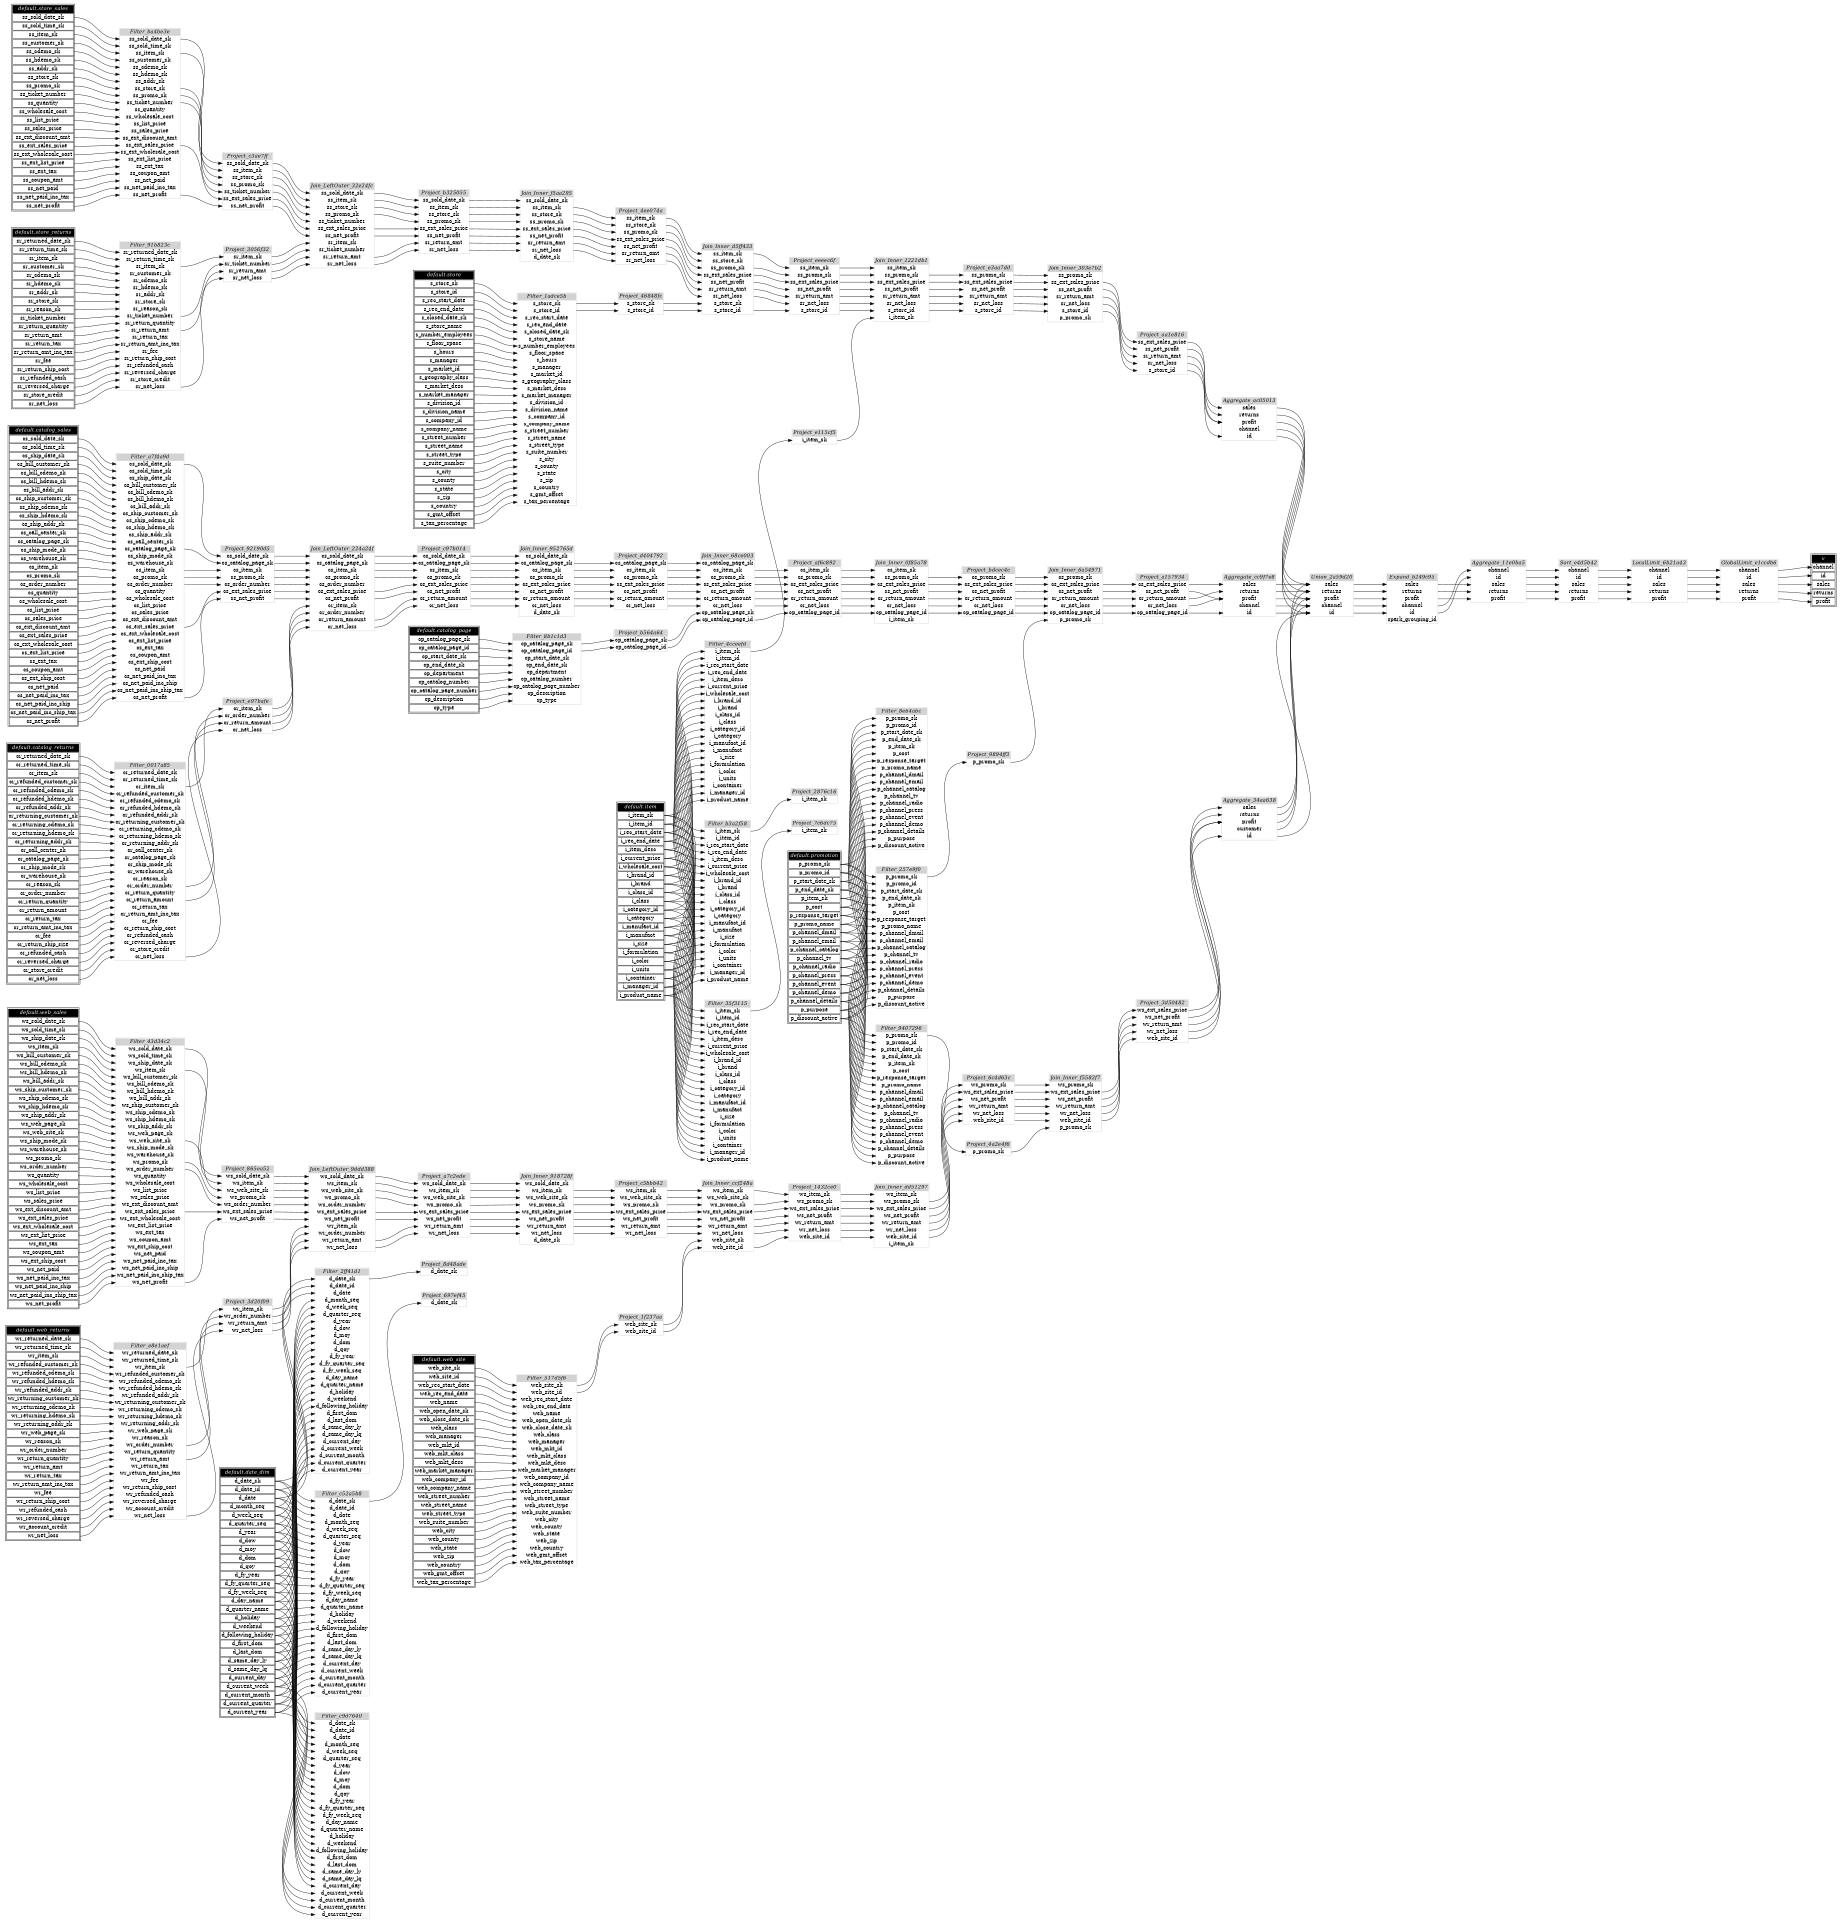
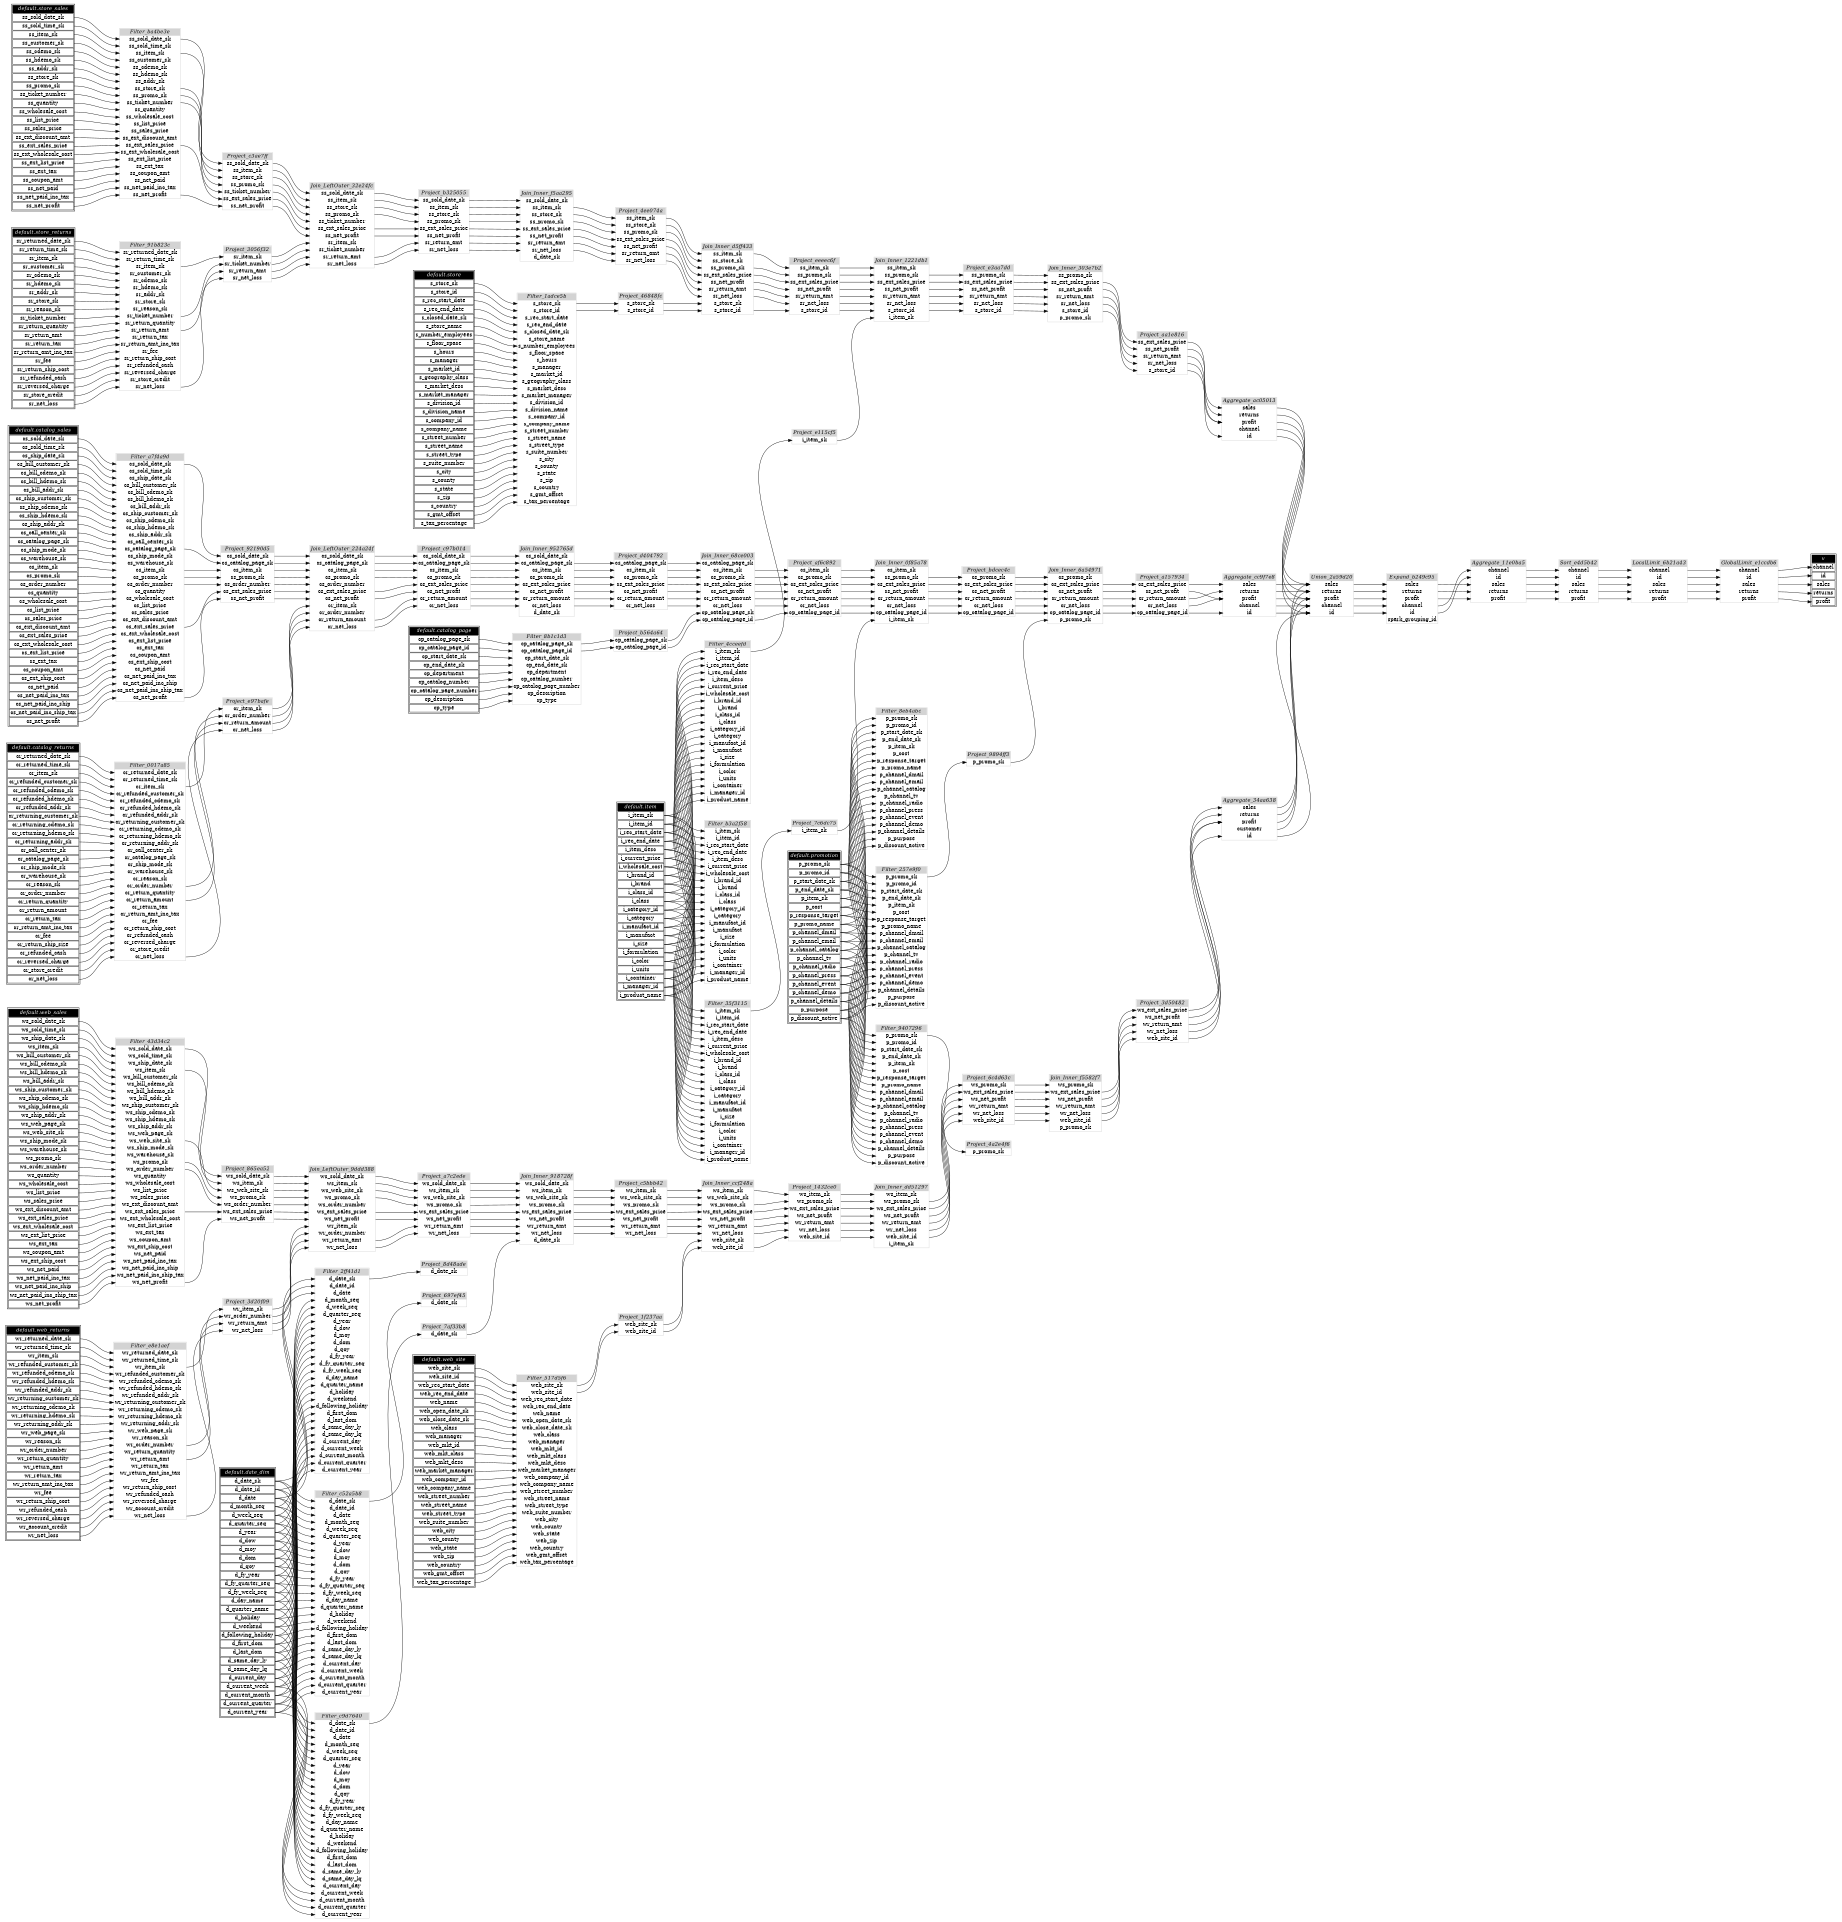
none -> (856, 722)
(814, 796) -> none
(1029, 1141) -> none
none -> (444, 1331)
